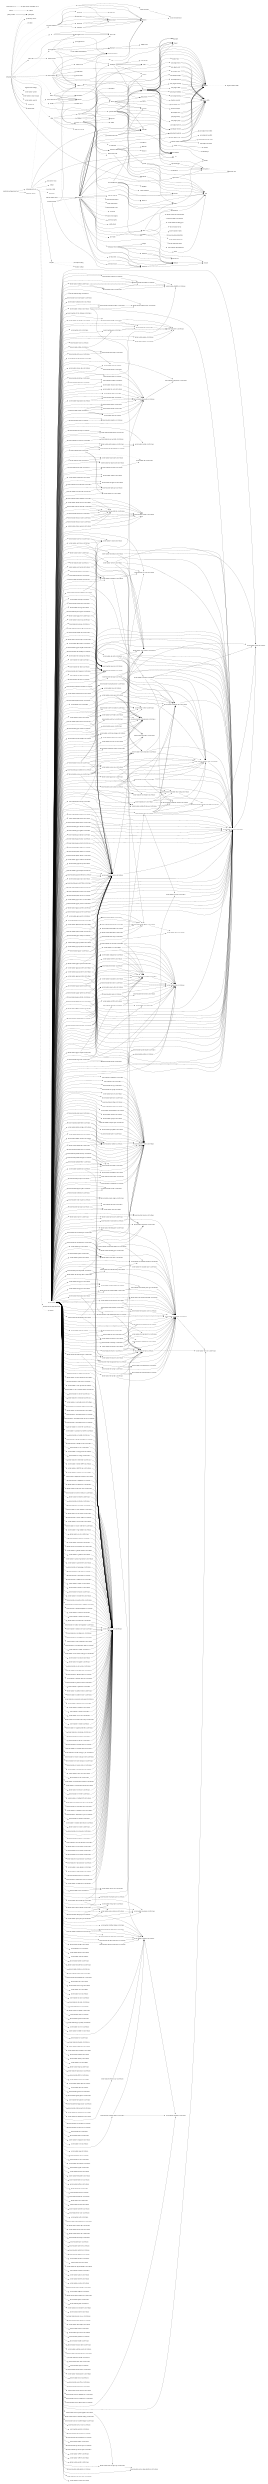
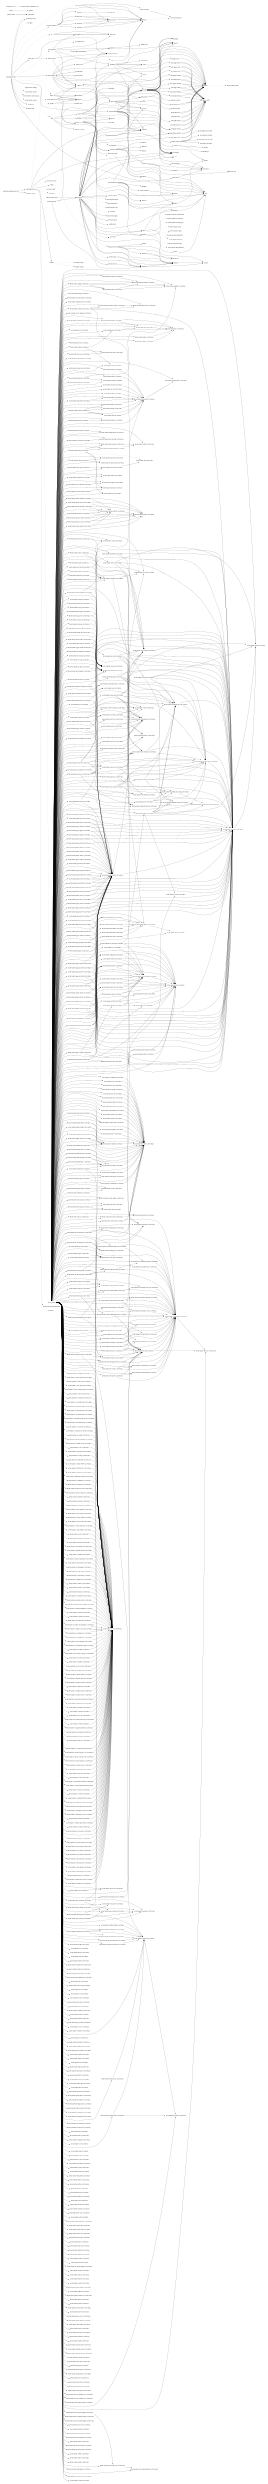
(79, 543) -> none
(79, 675) -> none
(112, 733) -> none
(79, 1745) -> none
